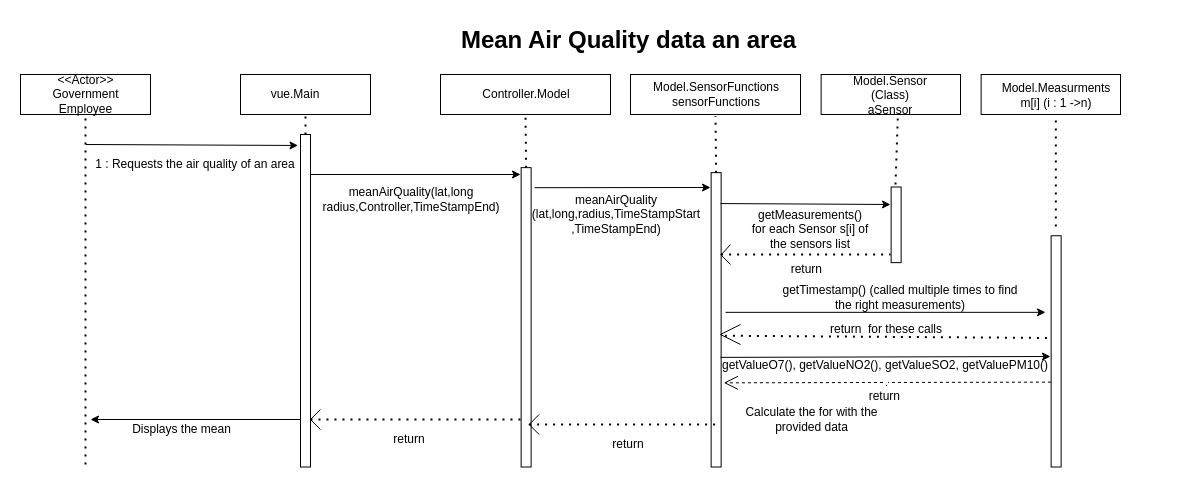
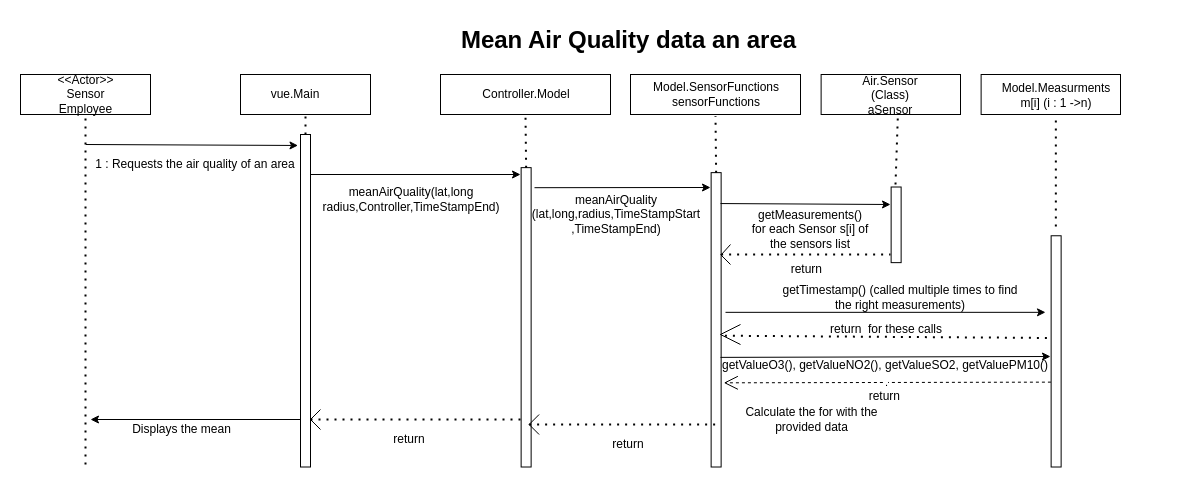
(86, 95) -> (86, 95)
(891, 96) -> (891, 96)
(886, 366) -> (886, 366)
